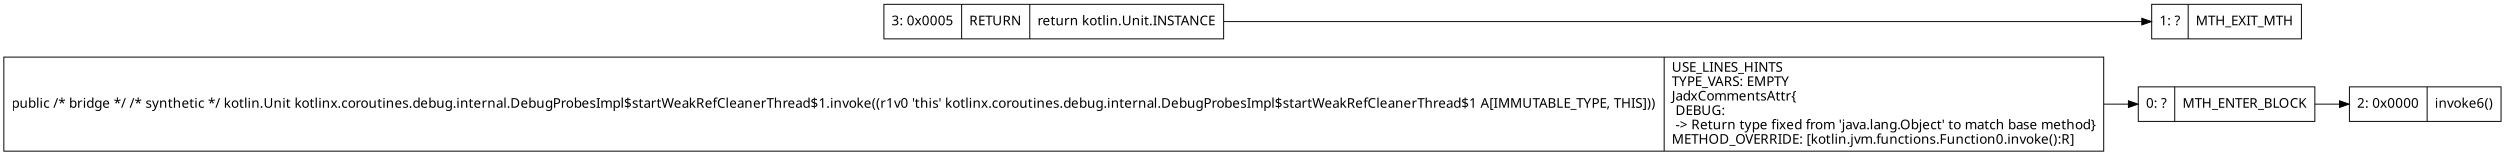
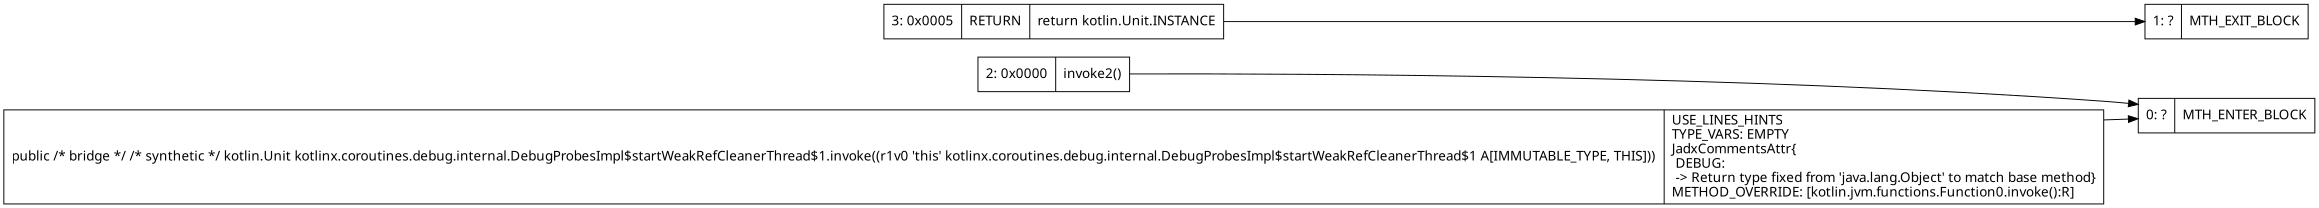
(2245, 21) -> (2245, 21)
(2327, 104) -> (1629, 80)
(2464, 104) -> (1093, 74)
